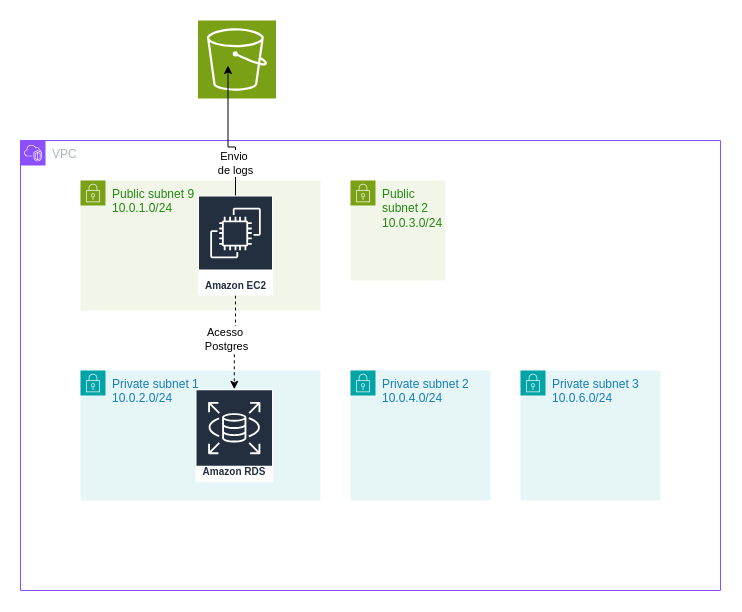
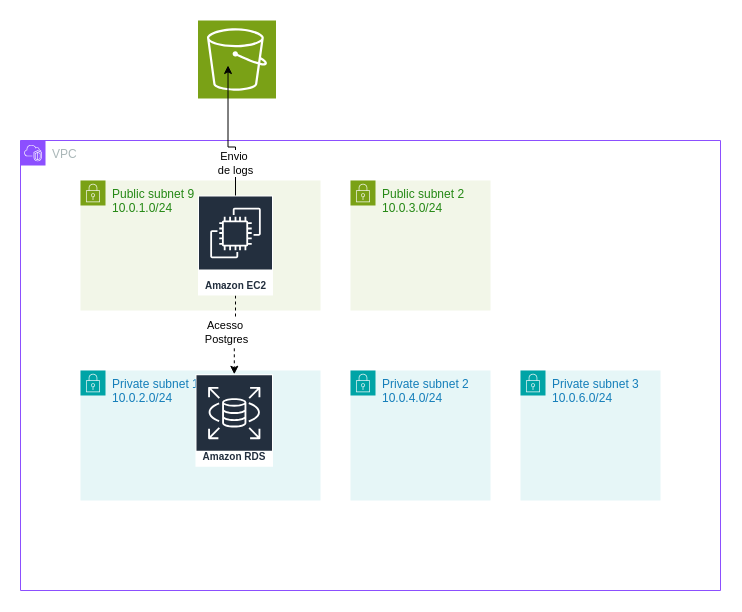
(398, 231) -> (421, 246)
(234, 436) -> (234, 421)
